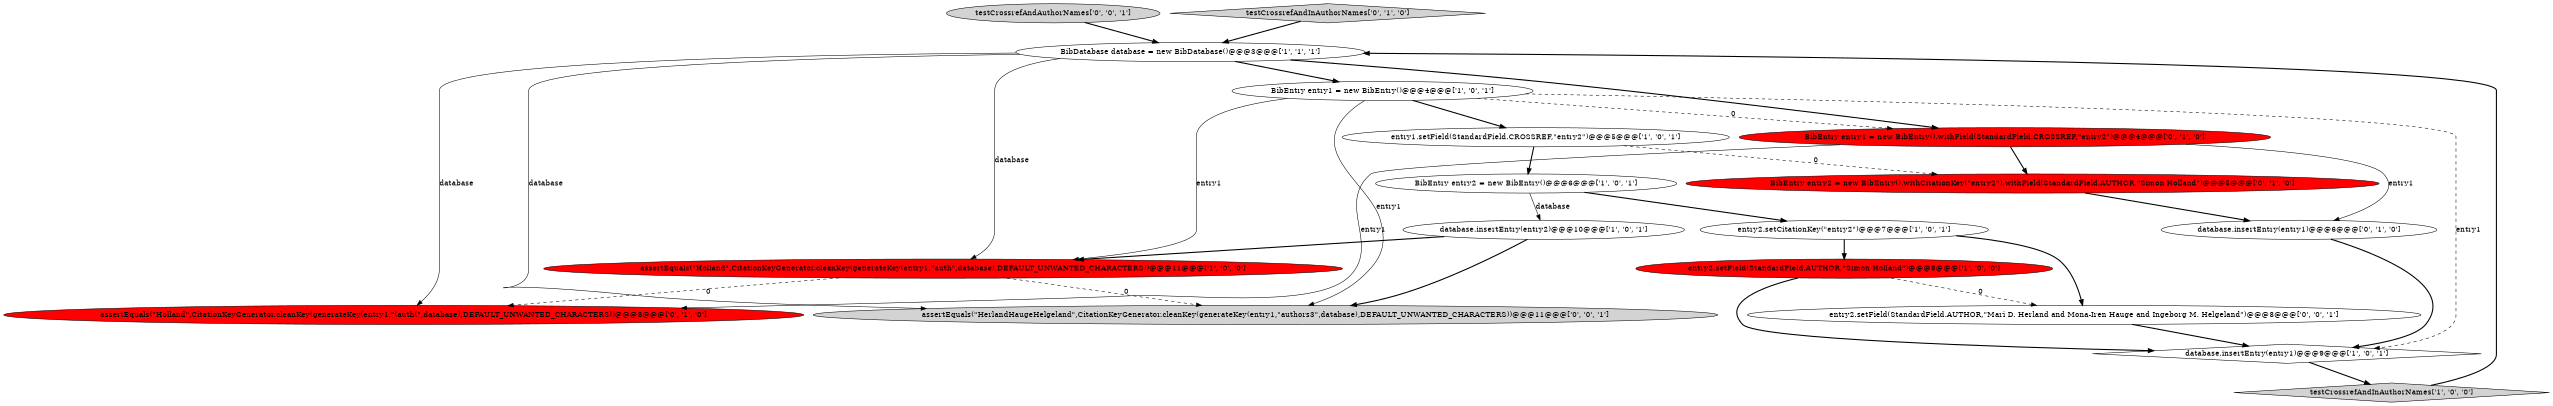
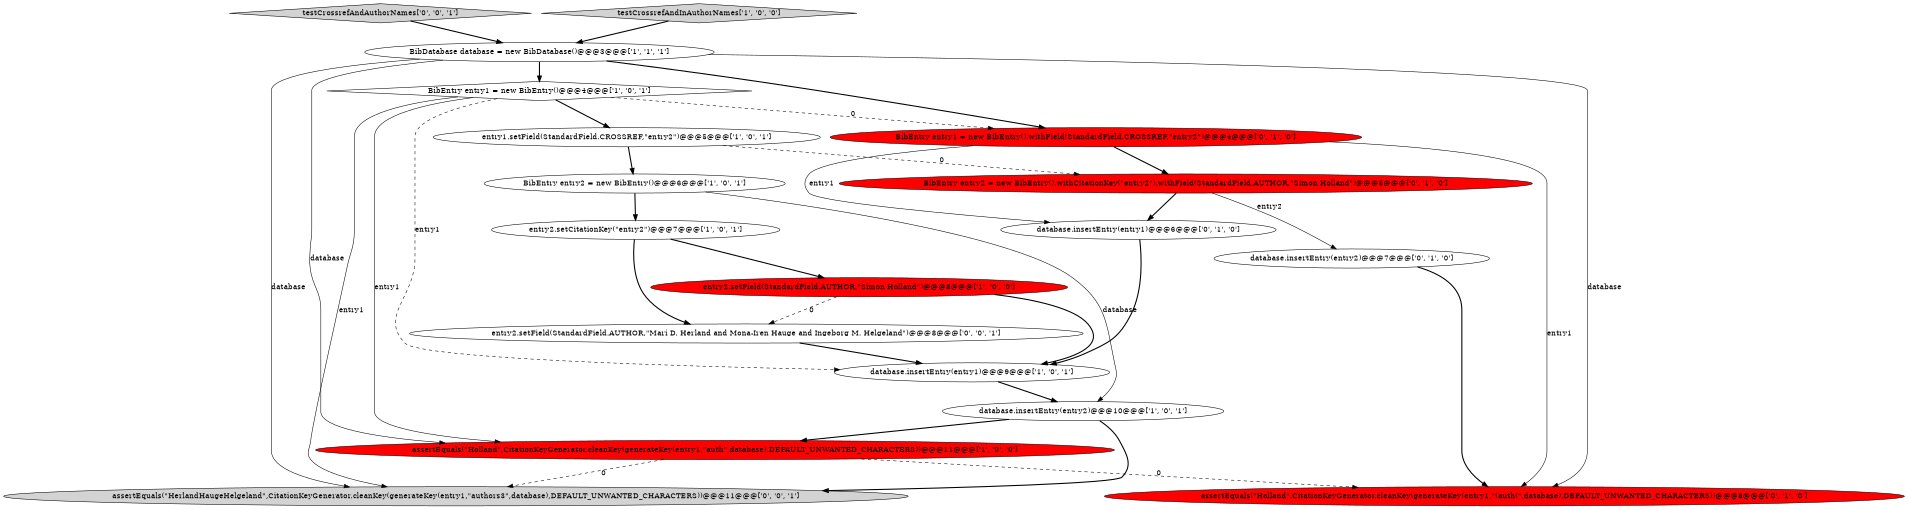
(1053, 13) -> (380, 13)
(1328, 13) -> none
(1383, 91) -> (539, 91)
none -> (1352, 259)
(2287, 354) -> (972, 372)
(2337, 372) -> (1025, 391)
